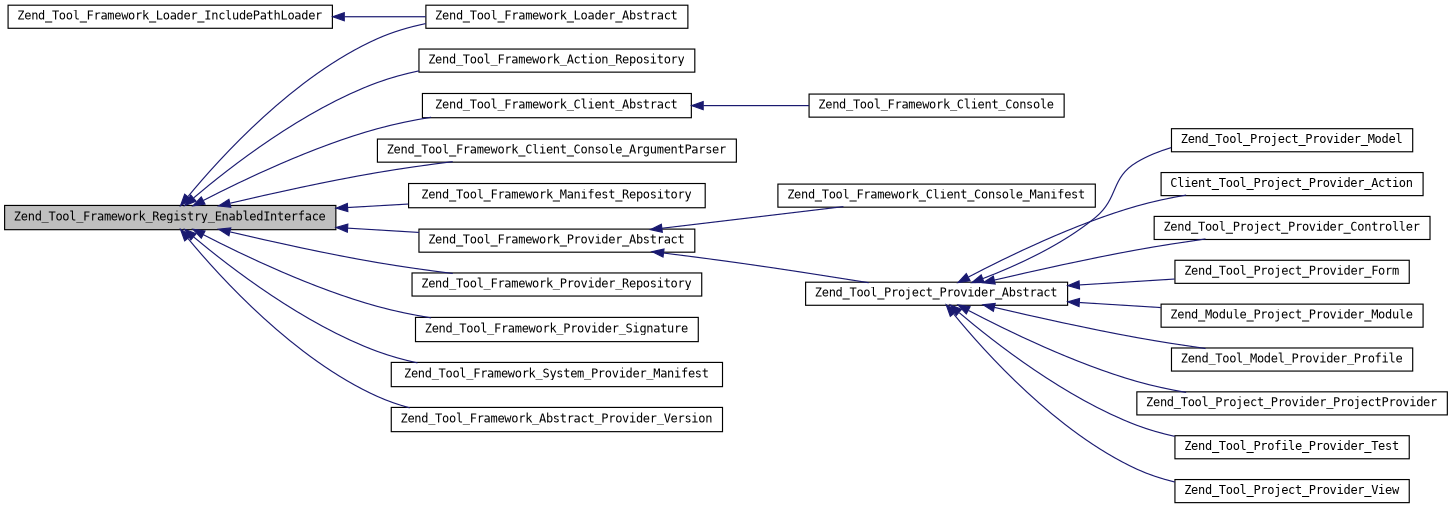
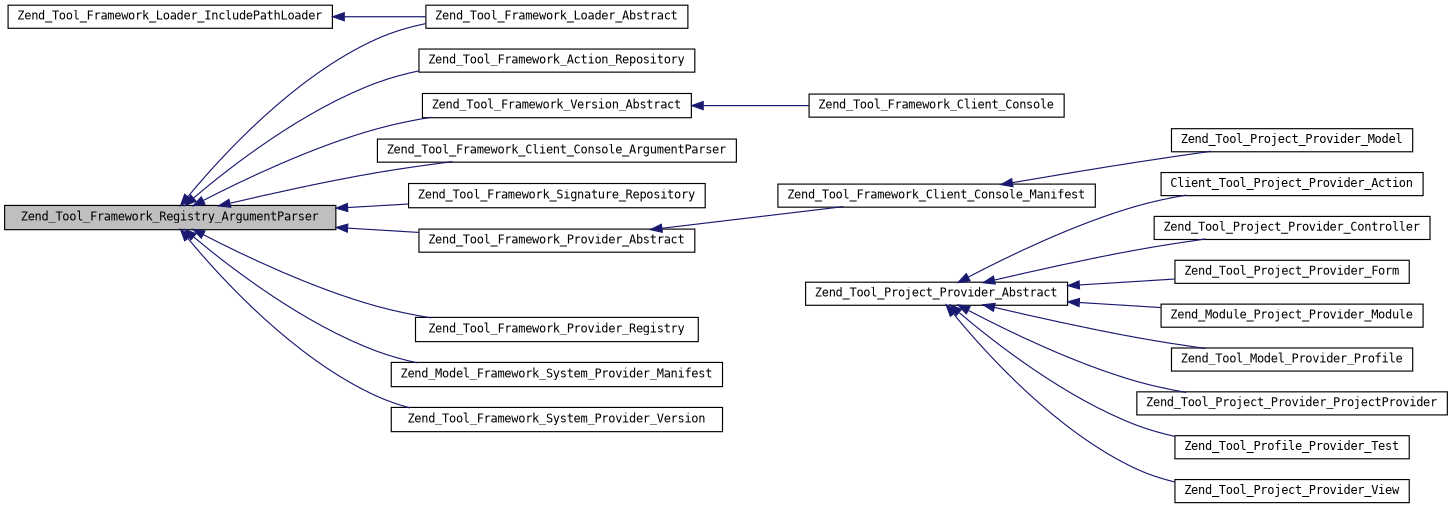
(557, 106) -> (557, 106)
(557, 196) -> (557, 196)
(1104, 208) -> (1112, 166)
(170, 218) -> (170, 218)
(766, 267) -> none
(557, 285) -> none
(557, 330) -> (557, 330)
(557, 375) -> (557, 375)
(557, 420) -> (557, 420)
